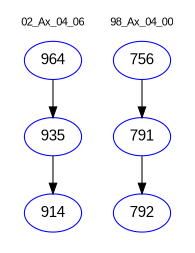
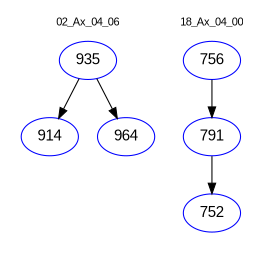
(142, 23) -> (212, 23)
(53, 93) -> (105, 94)
(142, 213) -> (212, 213)
